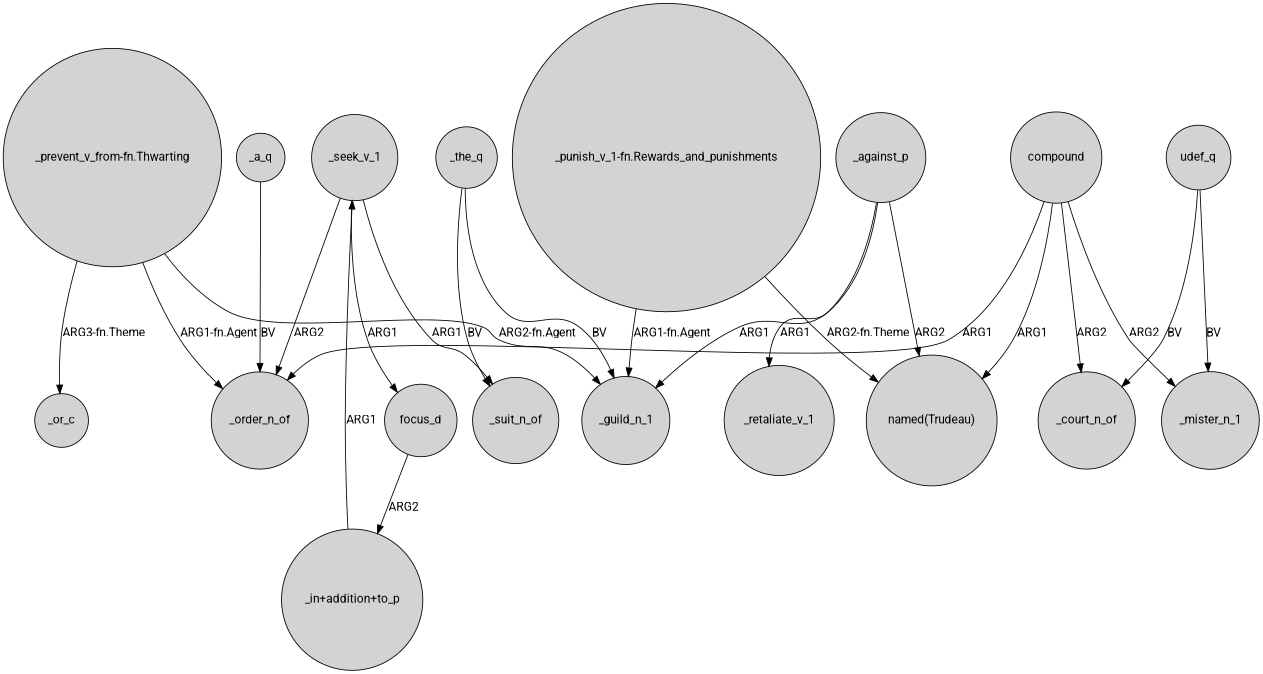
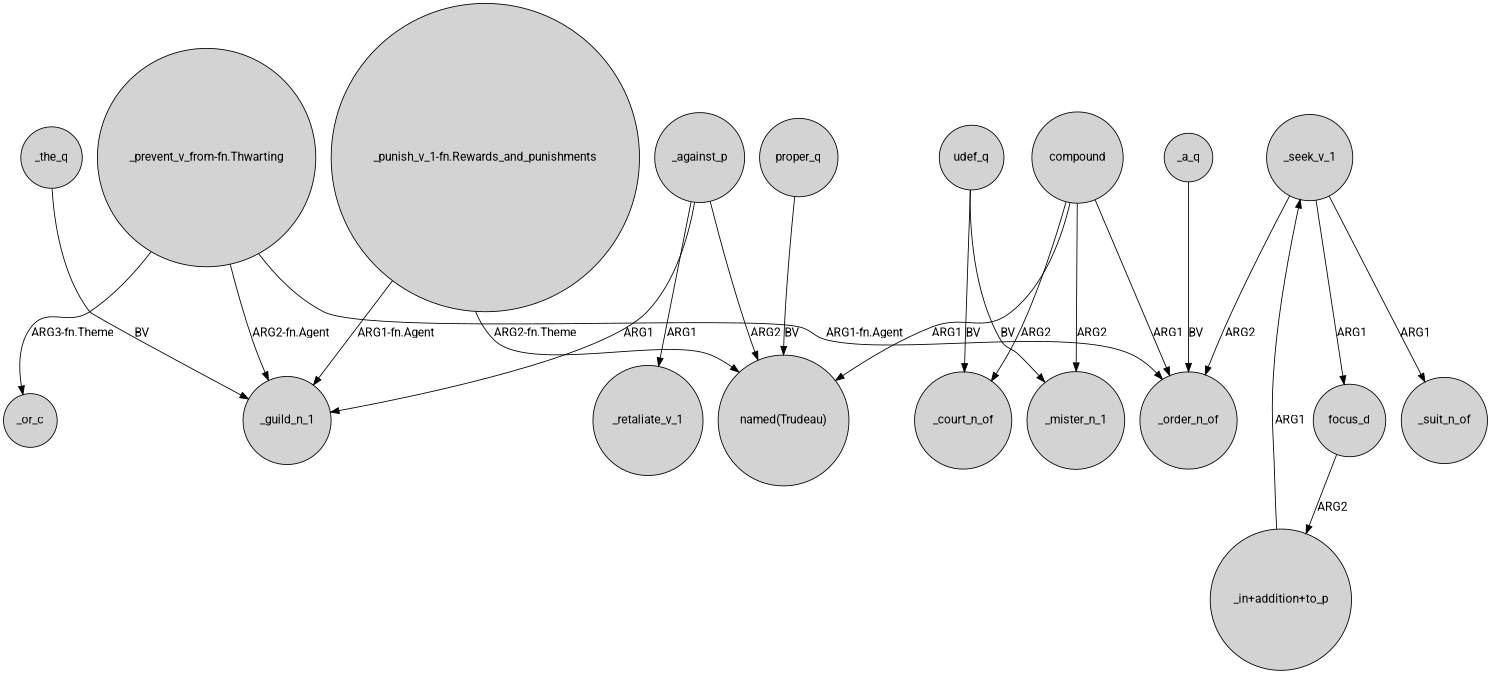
none -> (799, 158)
(459, 286) -> none
